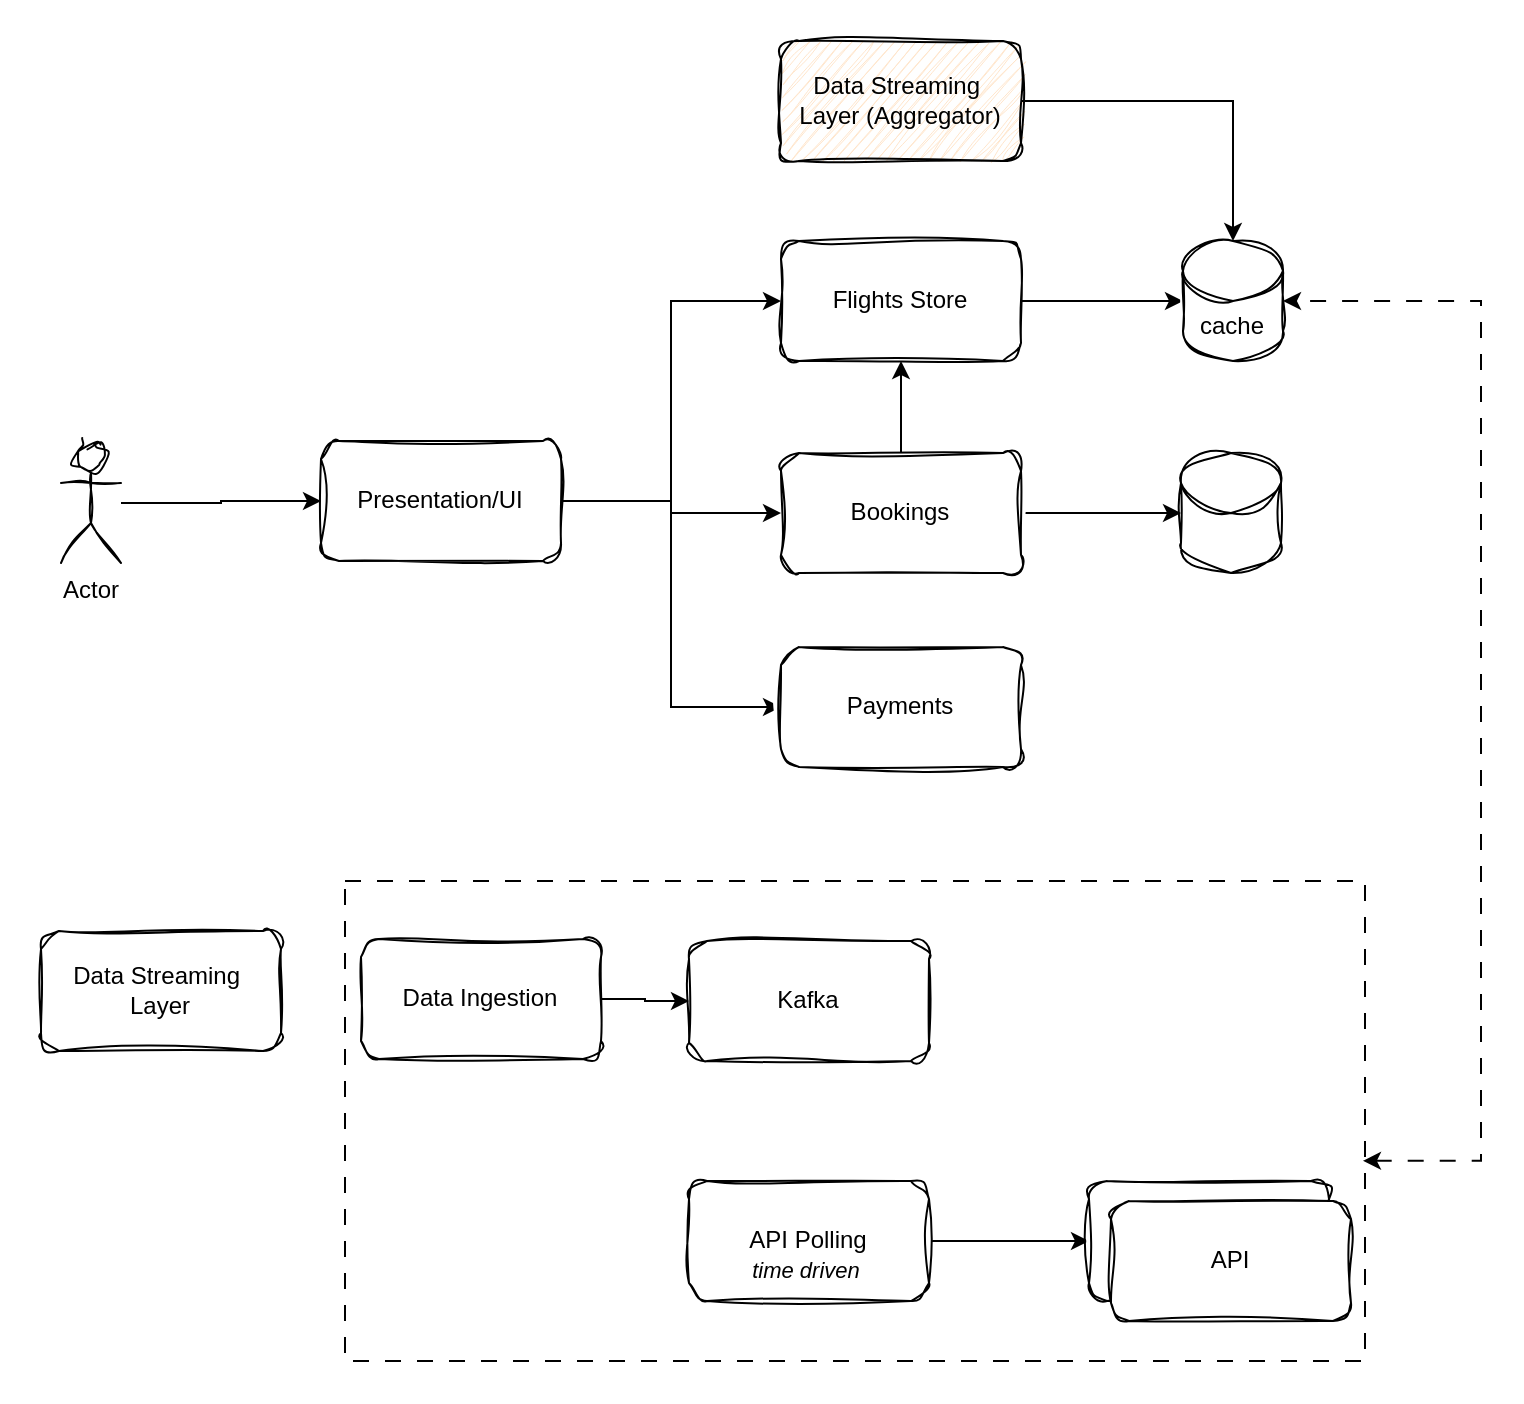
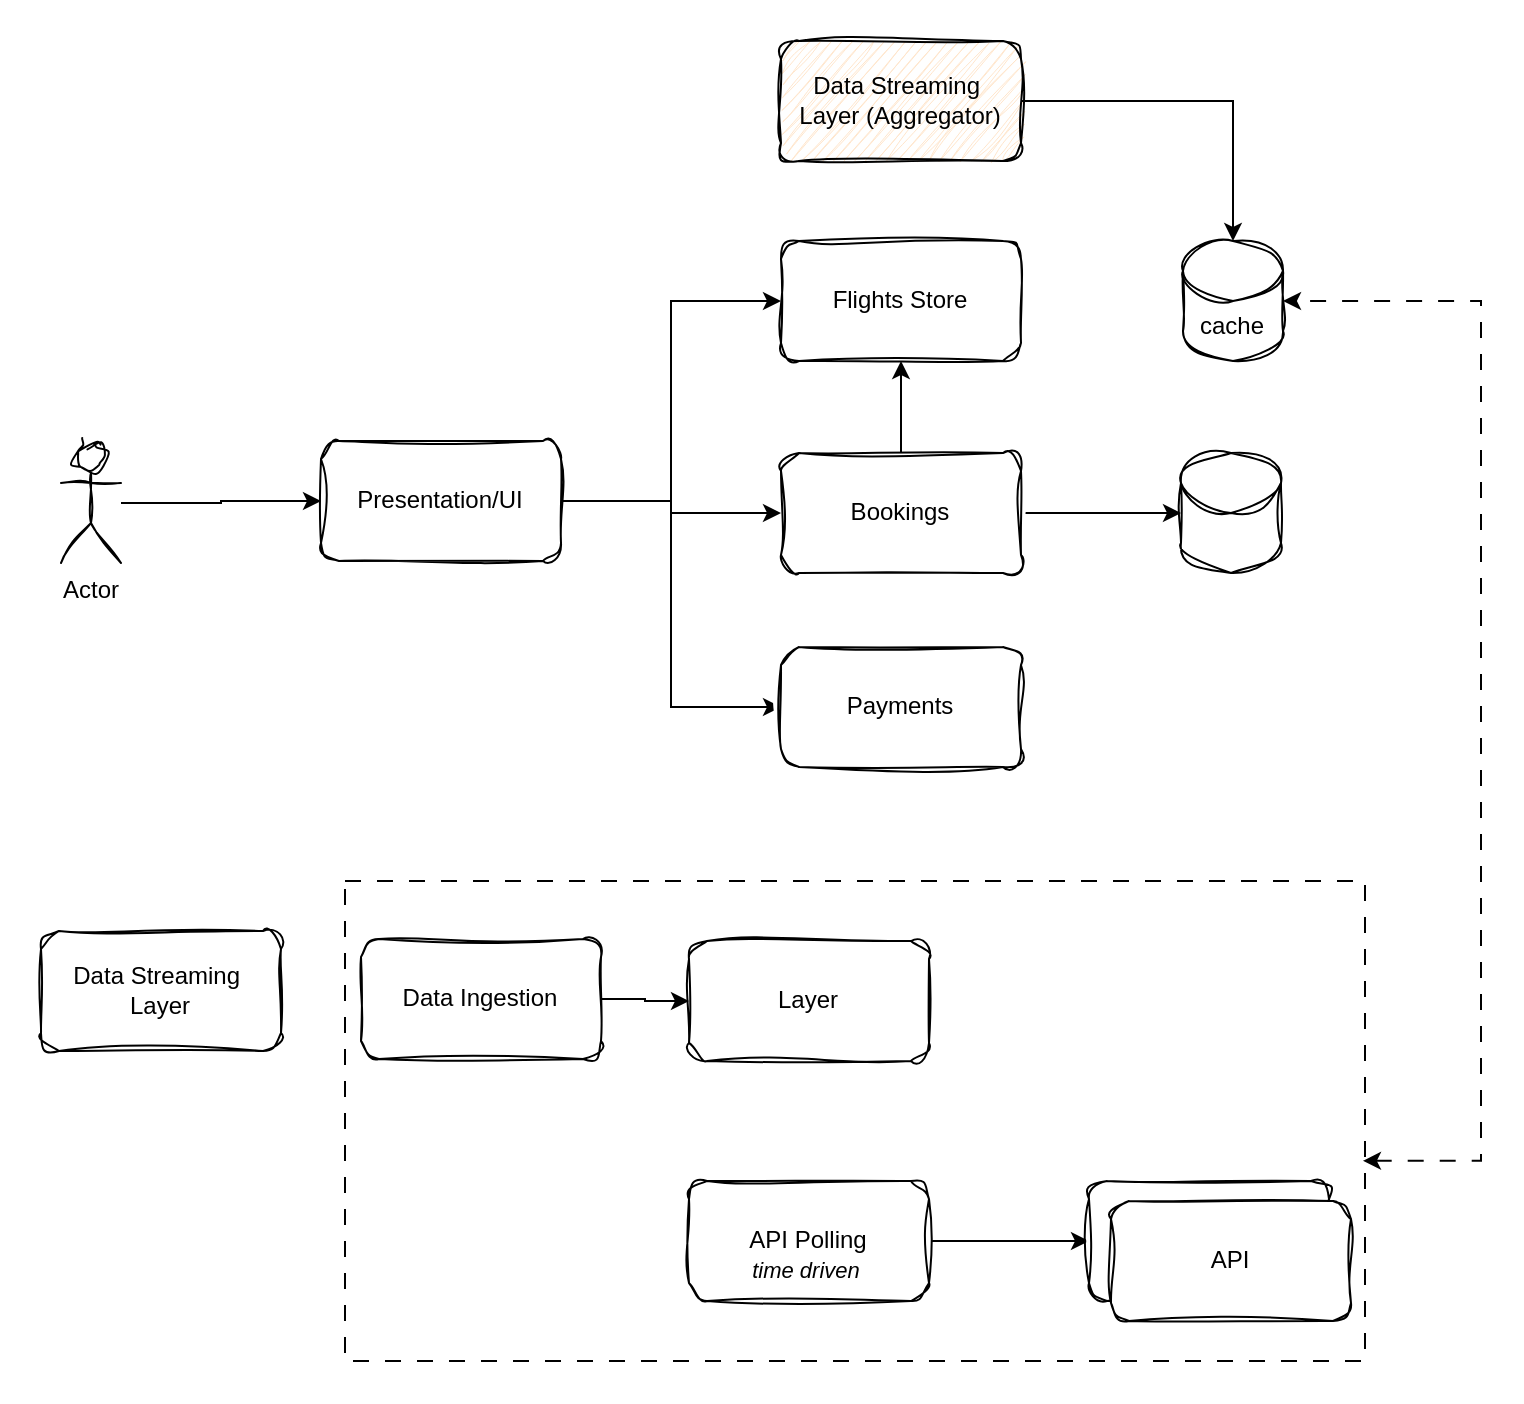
(1097, 301) -> none
(809, 1001) -> (809, 1001)
